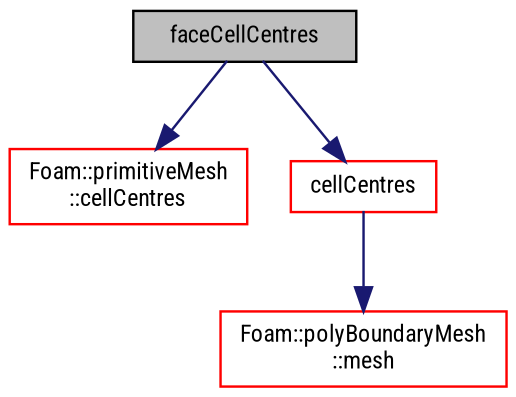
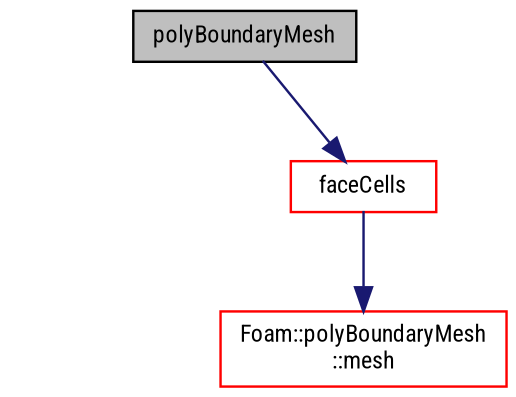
(245, 36) -> (245, 36)
(128, 187) -> none
(364, 187) -> (364, 187)
